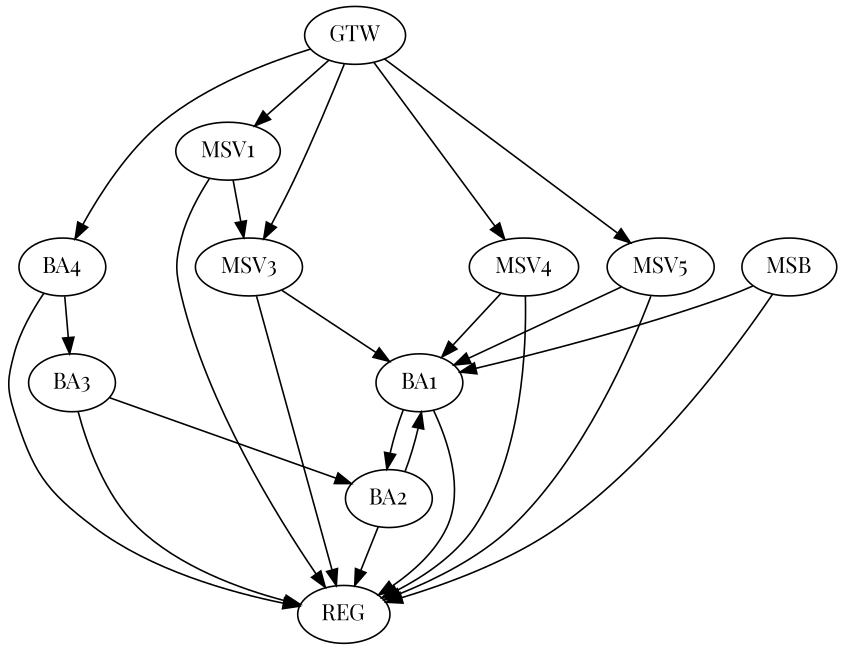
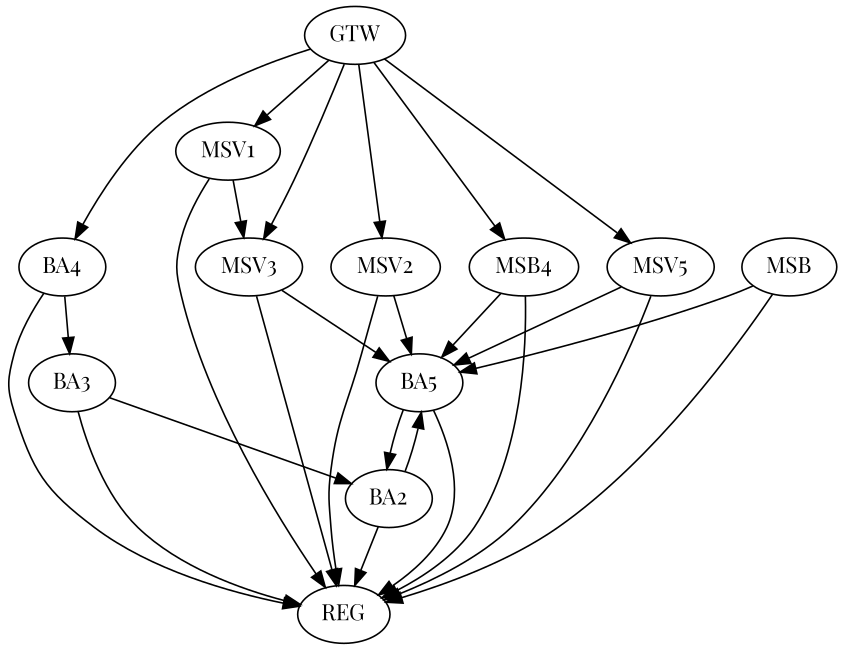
none -> (386, 267)
(524, 267) -> (524, 267)
(419, 383) -> (419, 383)
